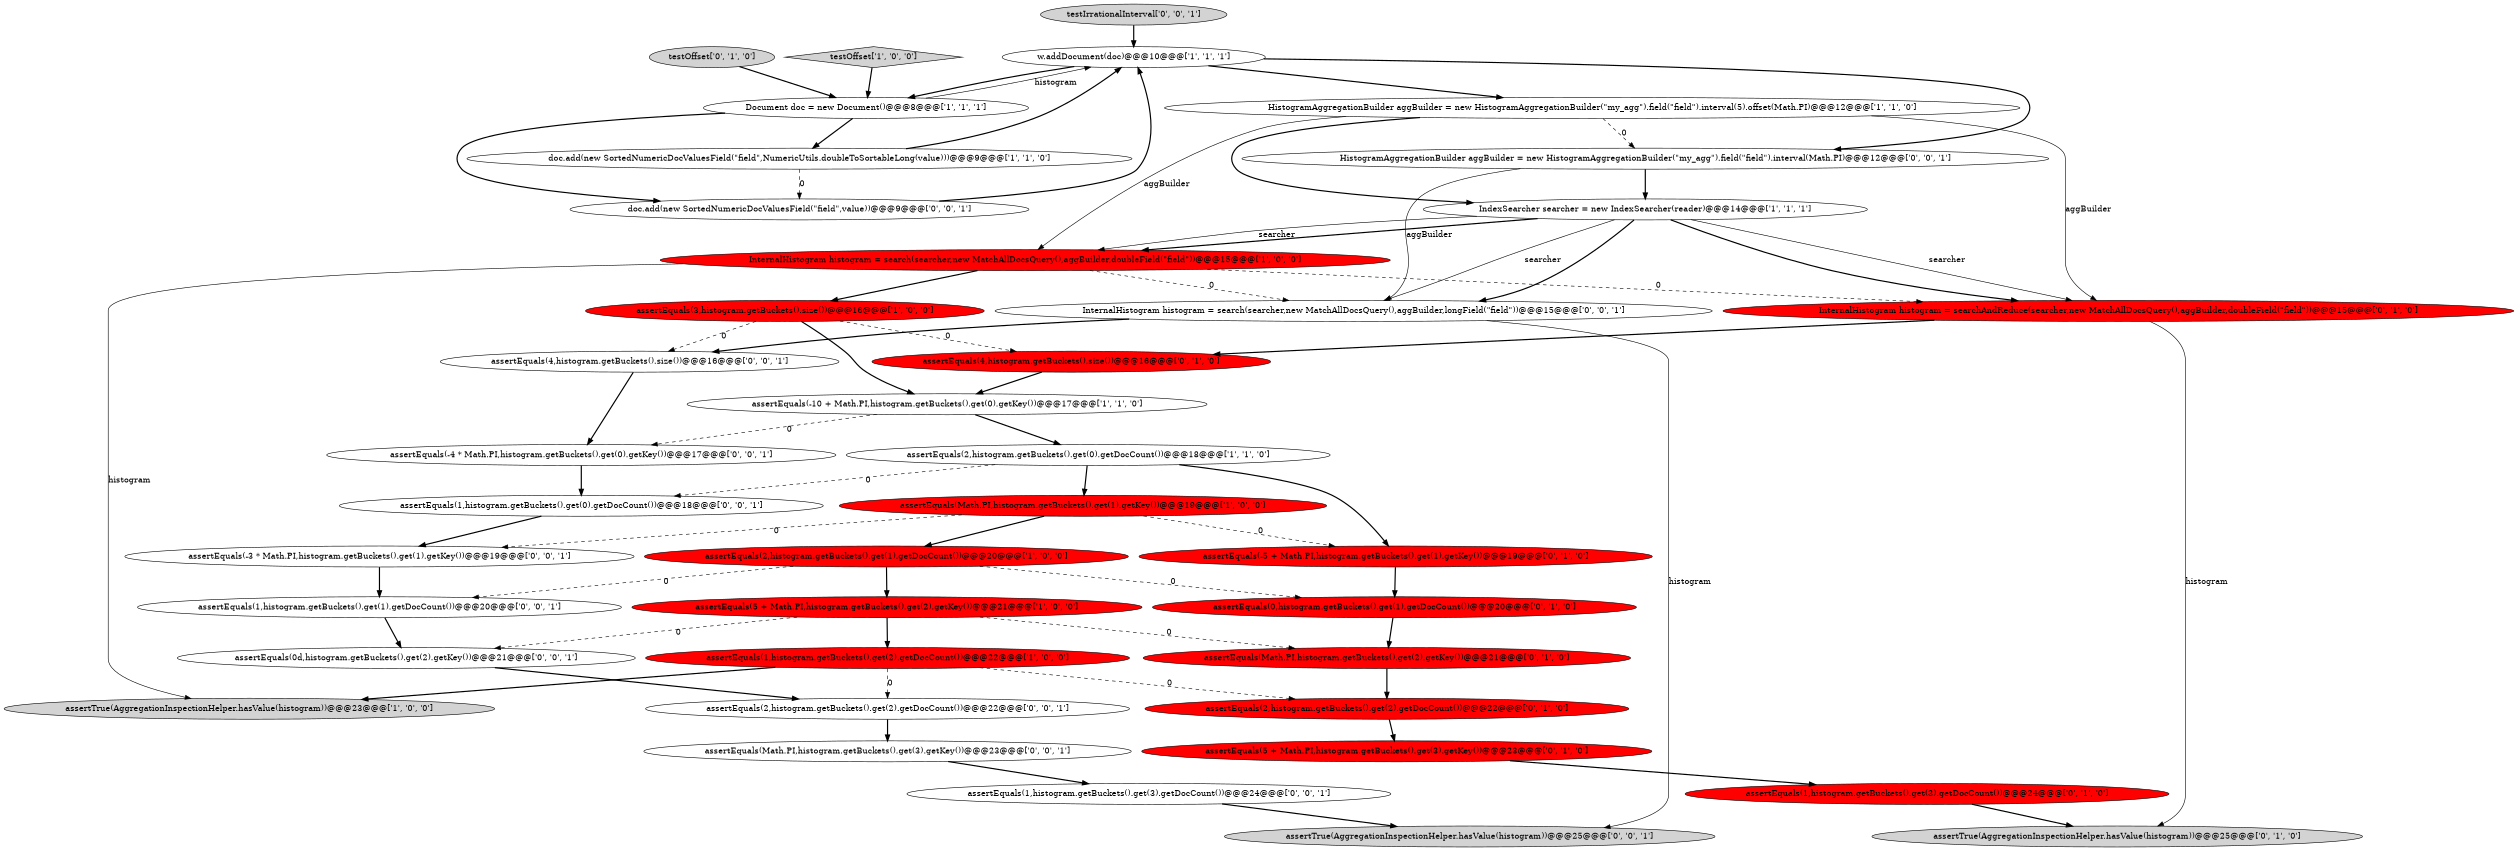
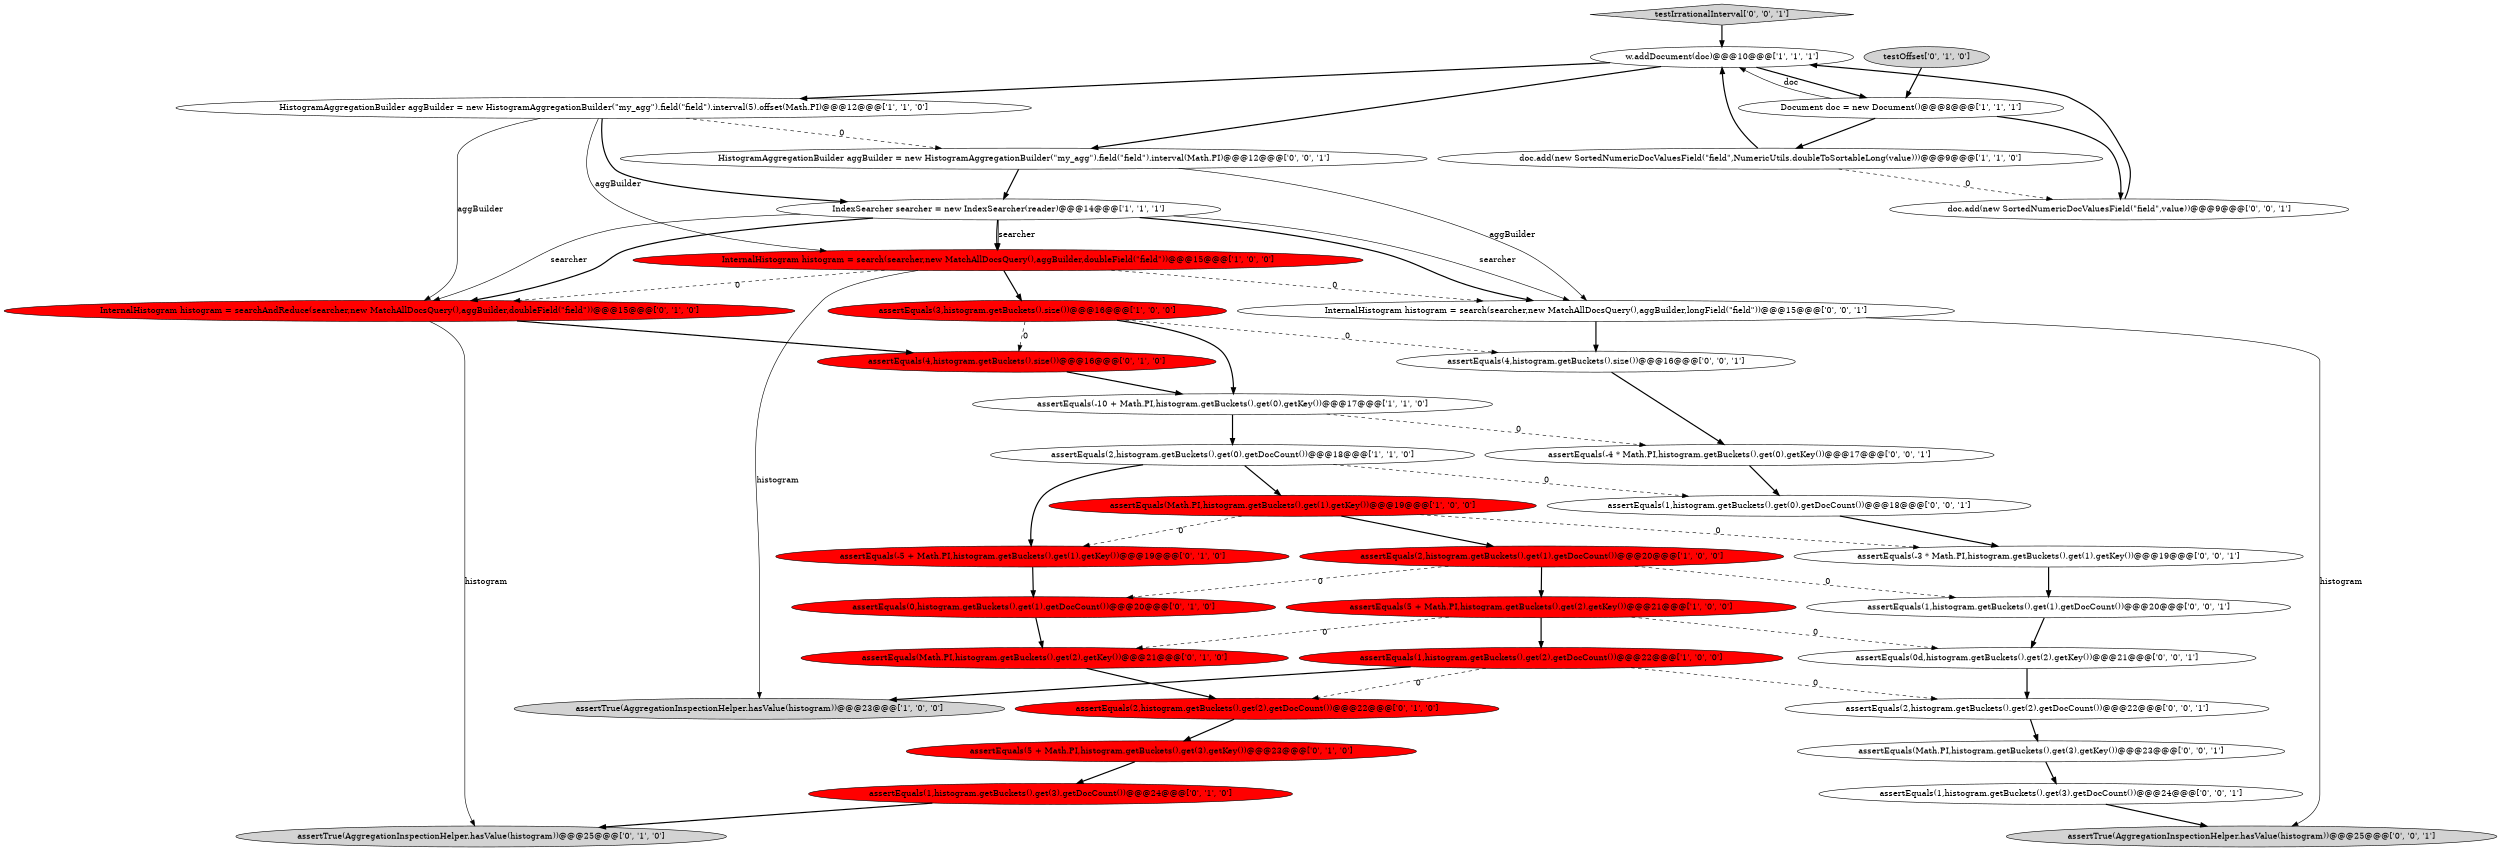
(1134, 15) -> (1722, 15)
(874, 57) -> none
(1056, 83) -> (1791, 83)
